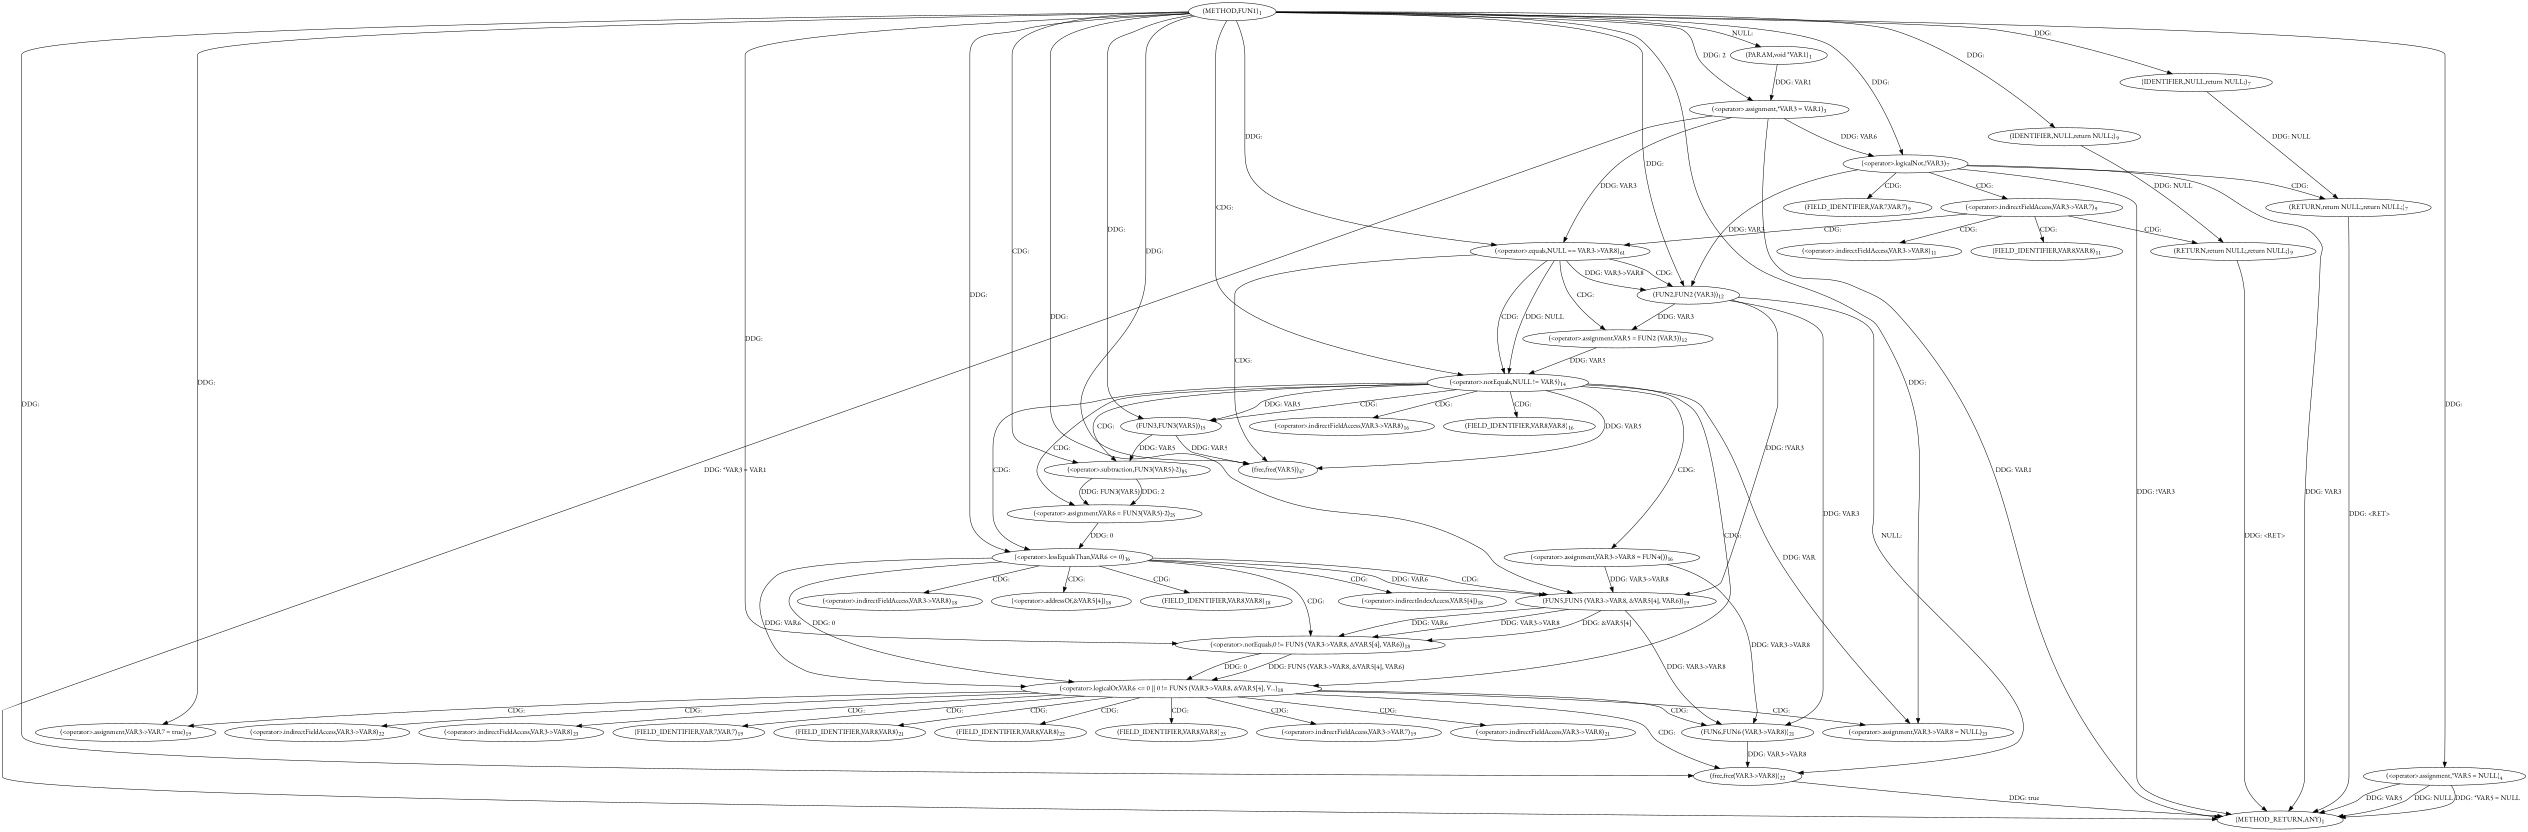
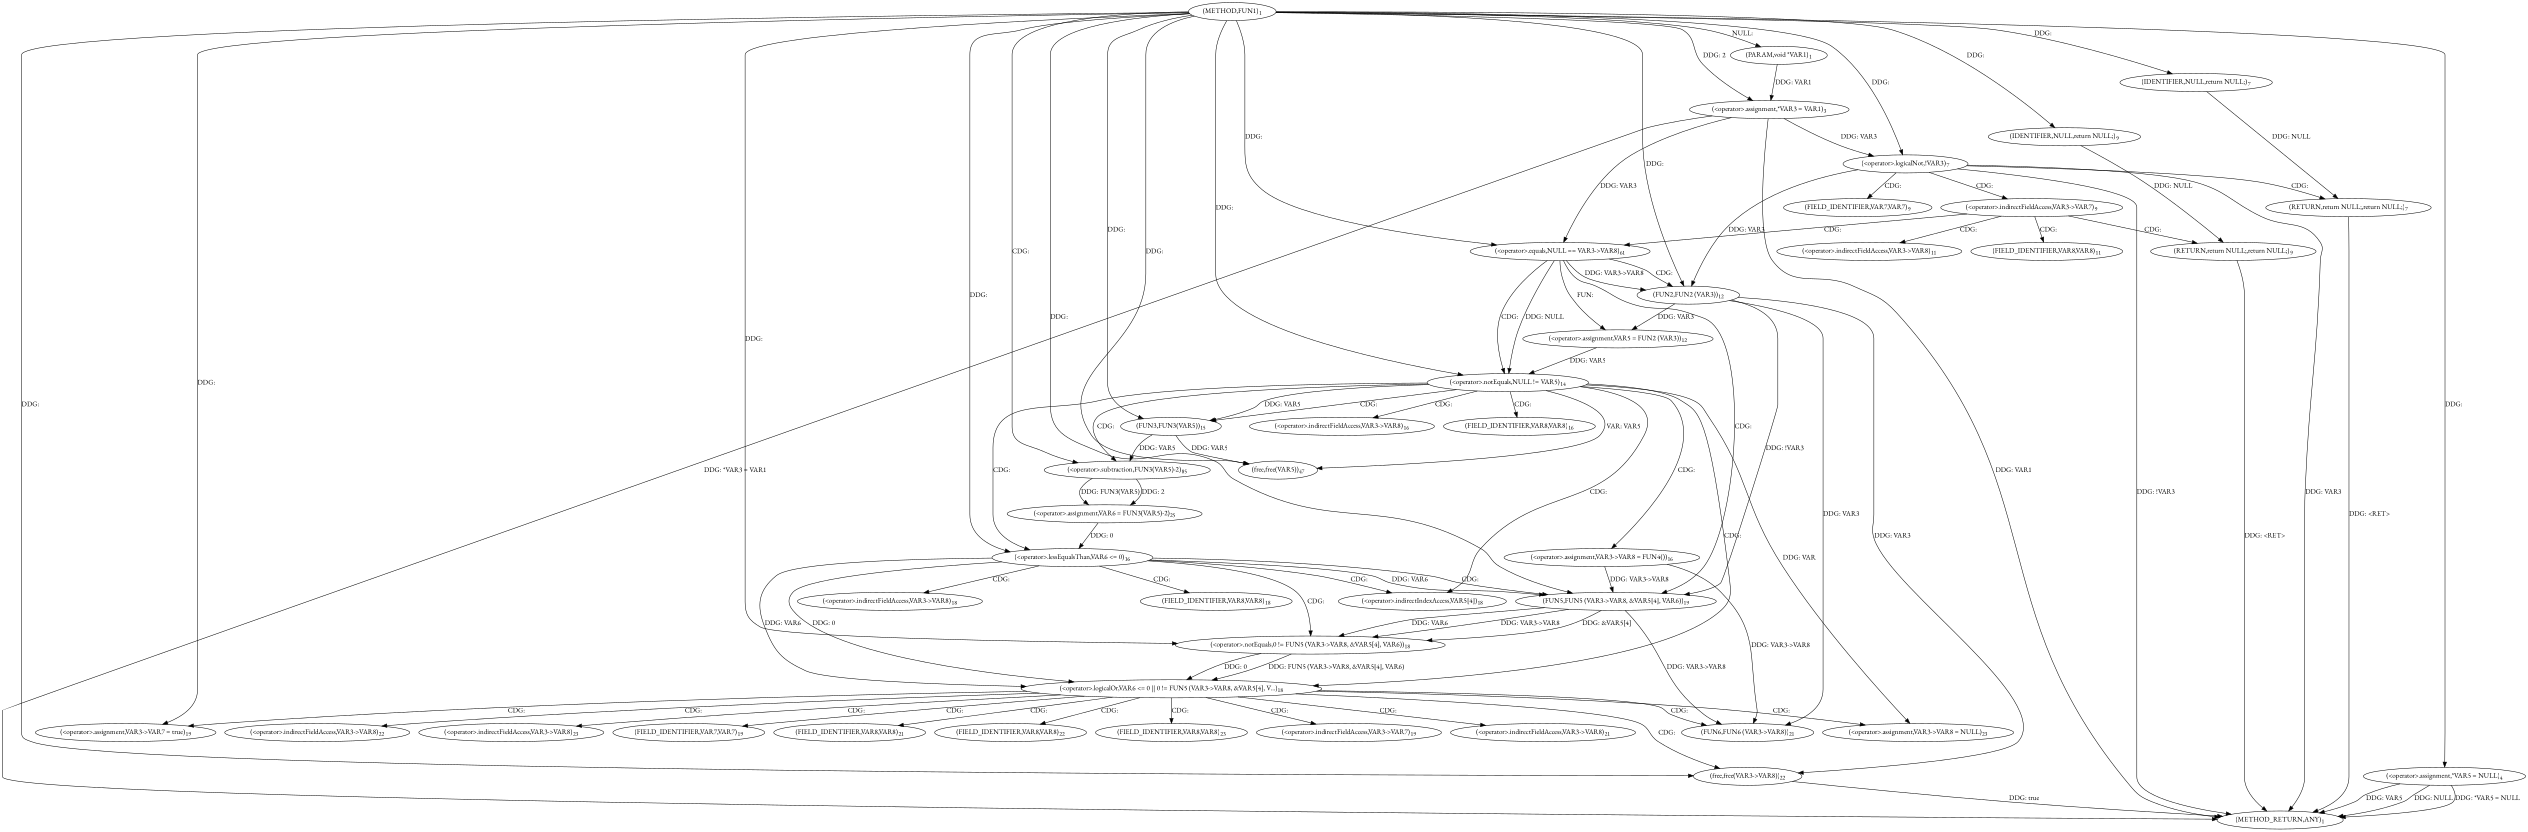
(1859, 137) -> (1859, 137)
(1226, 208) -> (1226, 208)
(1705, 211) -> none
(1268, 277) -> (1733, 384)
(1586, 295) -> (1586, 295)
(1102, 407) -> (1587, 489)
(1624, 426) -> (1624, 426)
(1893, 536) -> (1893, 536)
(1061, 601) -> none
(1748, 752) -> none
